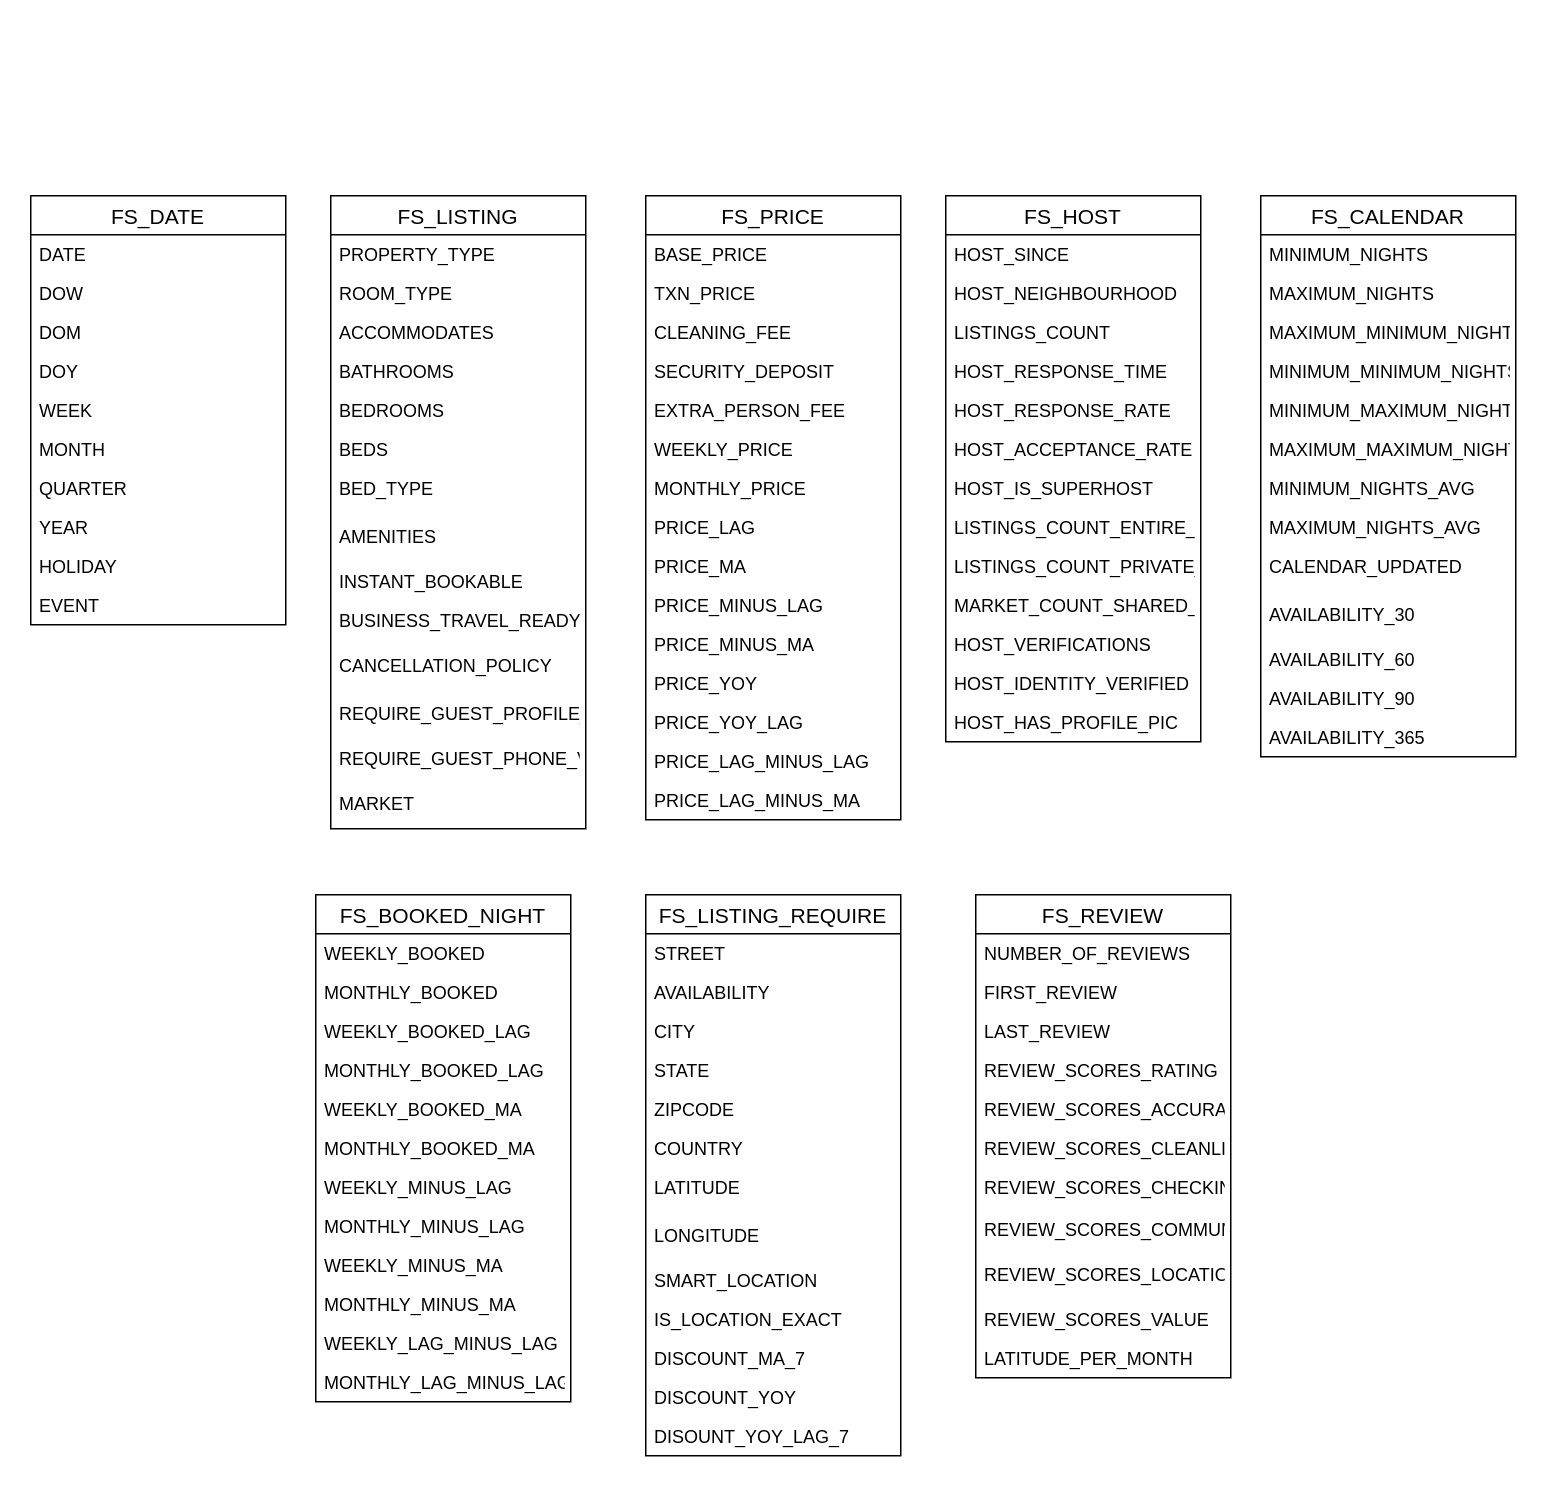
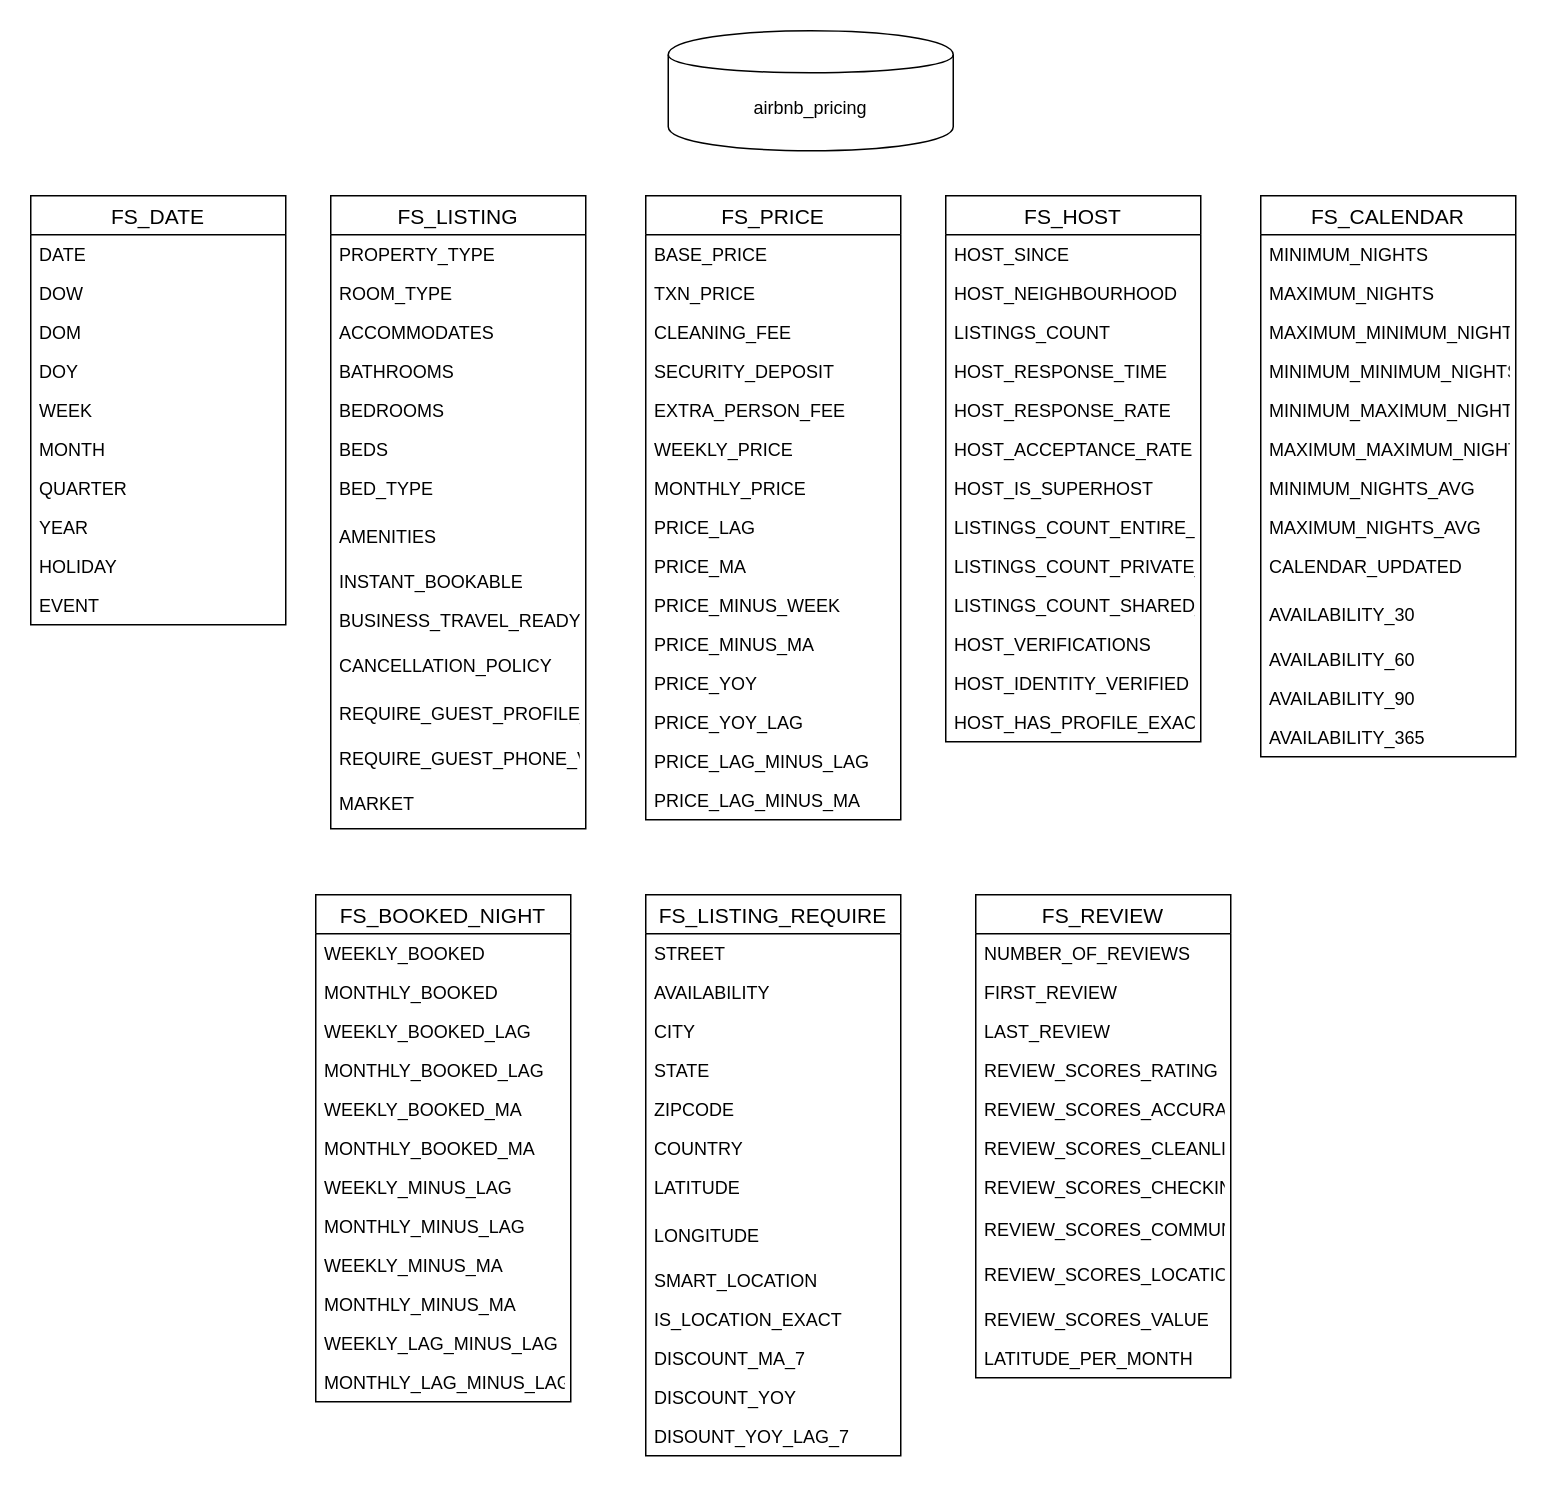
none -> (811, 91)
(730, 606) -> (735, 606)
(1080, 606) -> (1090, 606)
(1055, 723) -> (1065, 723)
